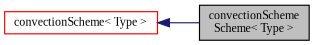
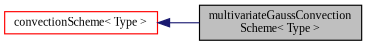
(254, 23) -> (281, 23)
